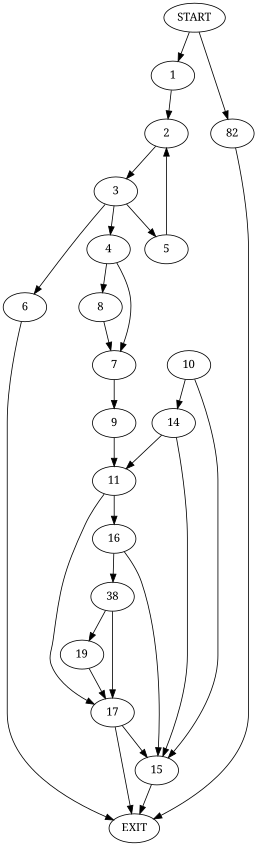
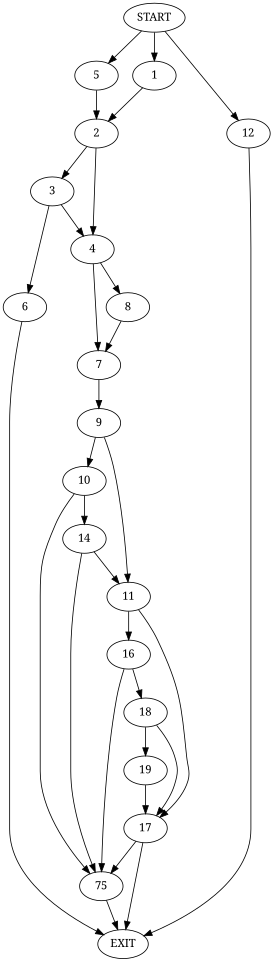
(232, 133) -> (248, 133)
none -> (95, 187)
(138, 217) -> (128, 44)
none -> (93, 448)
(113, 597) -> (146, 712)
(157, 770) -> (101, 886)
